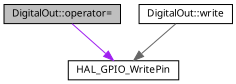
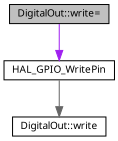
(62, 14) -> (59, 14)
(159, 39) -> (59, 93)
